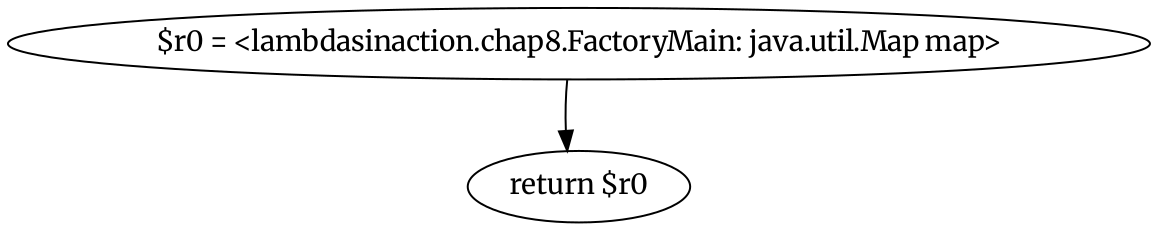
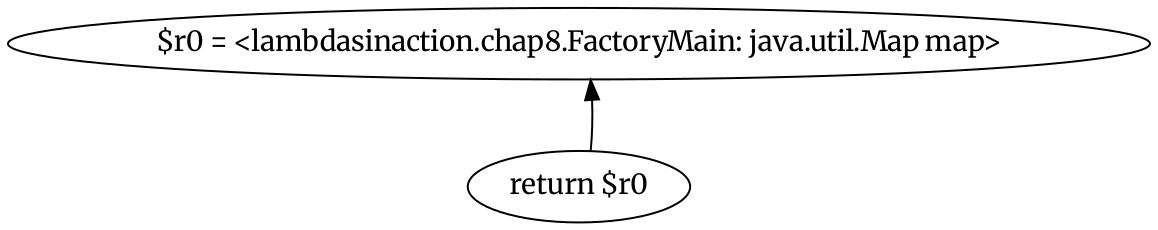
(566, 105) -> (592, 125)
